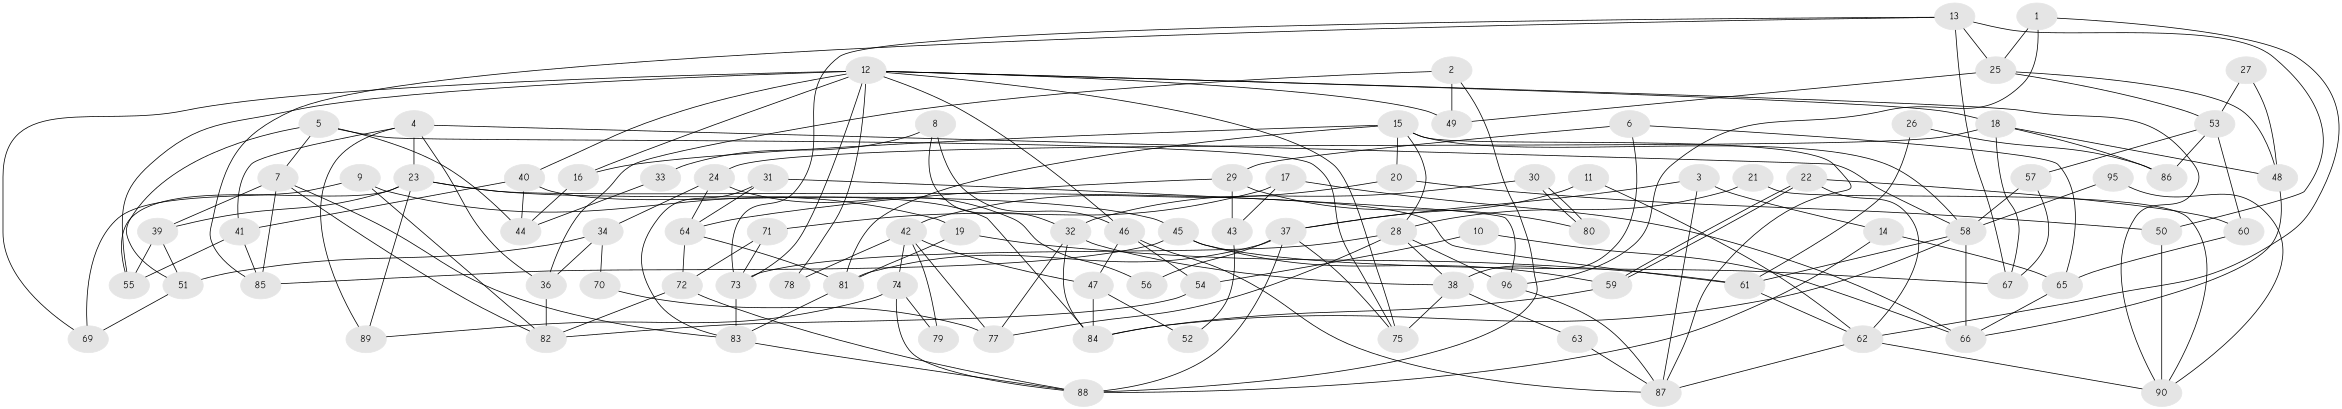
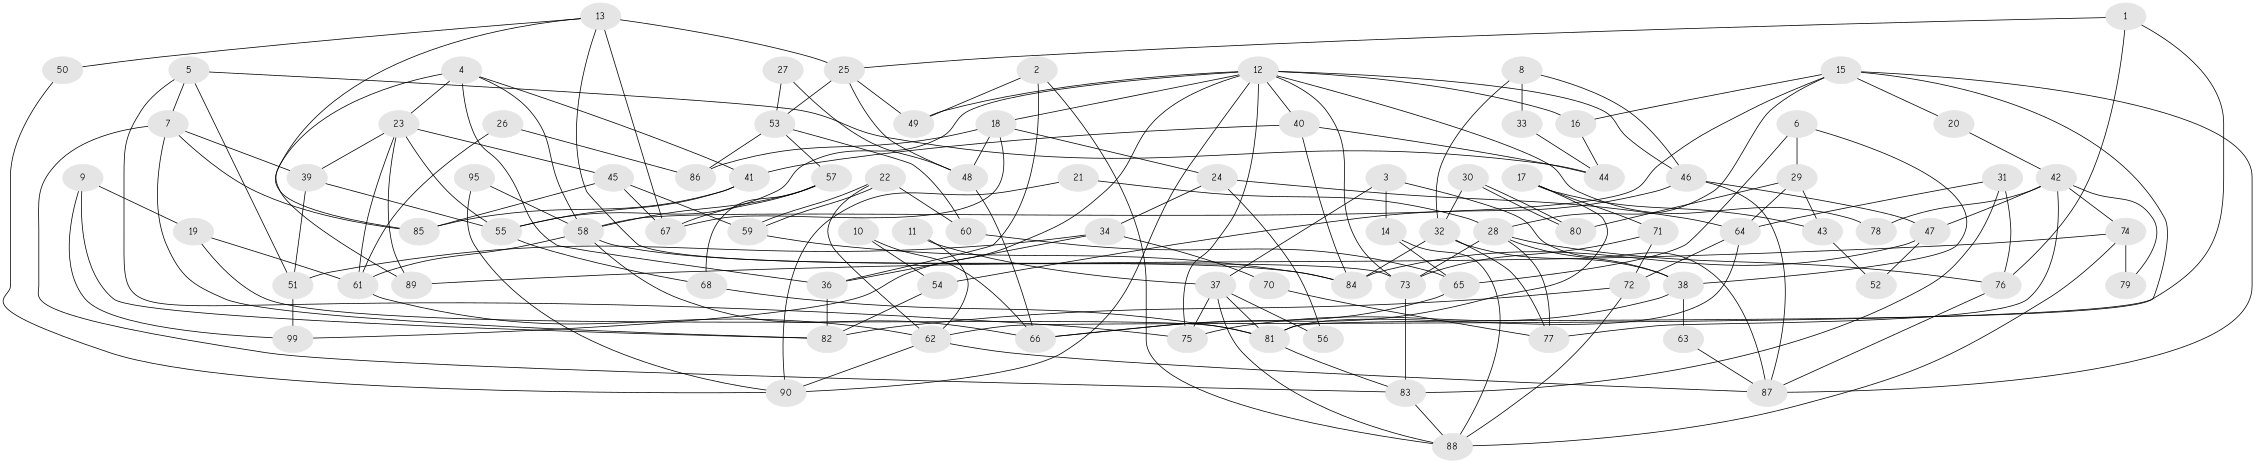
(1742, 206) -> none
none -> (707, 285)
(1507, 285) -> (2001, 285)
(88, 339) -> (293, 339)
